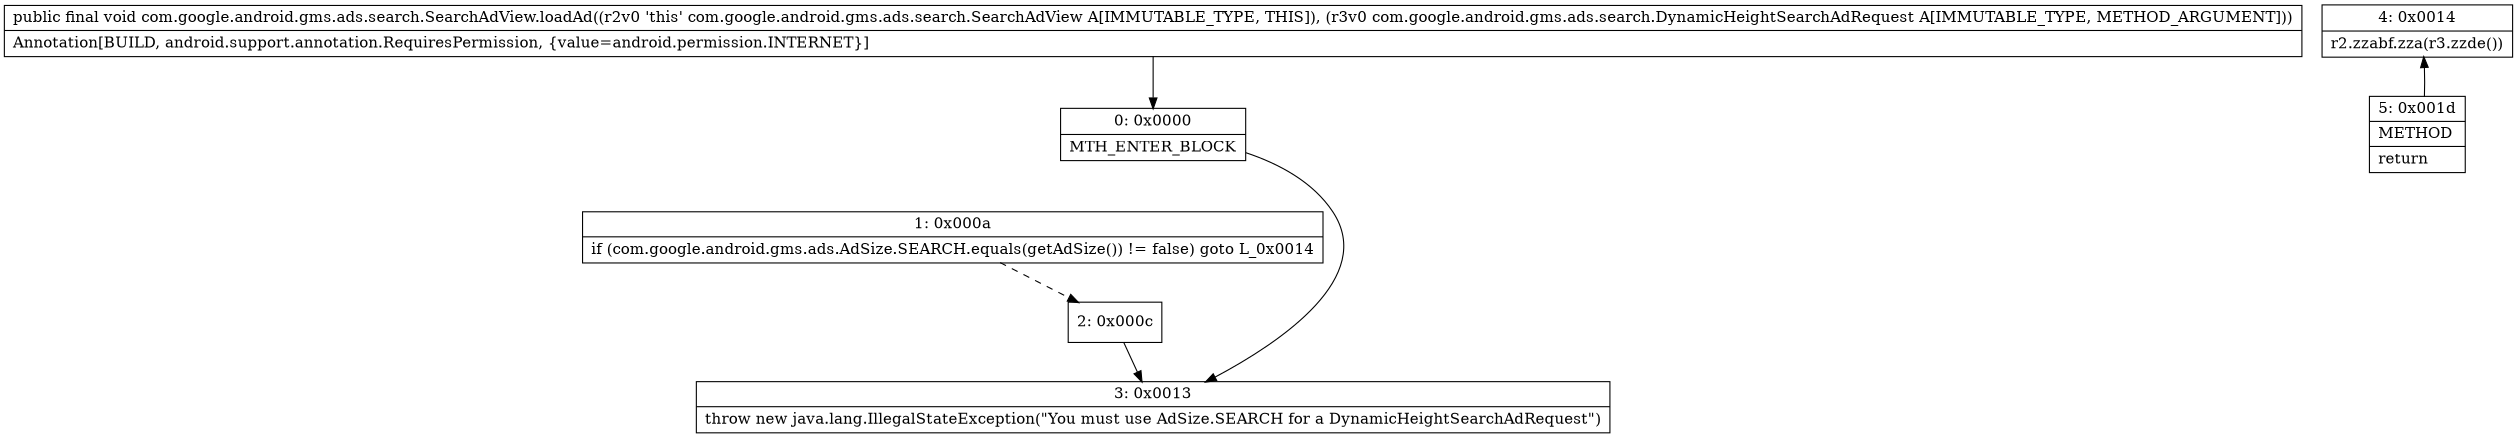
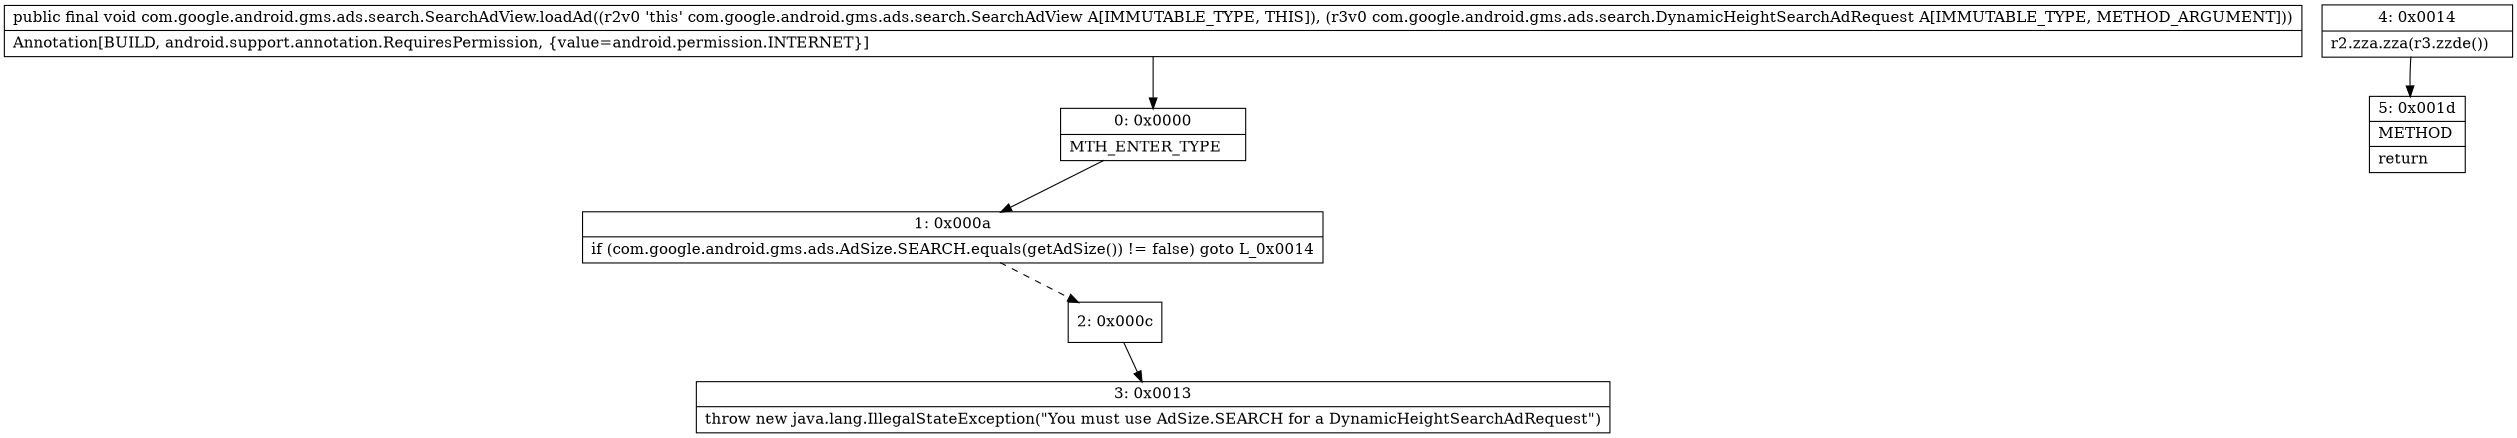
(2417, 44) -> (2410, 44)
(2425, 82) -> (2410, 71)
(1153, 147) -> (1146, 147)
(1338, 269) -> (1057, 184)
